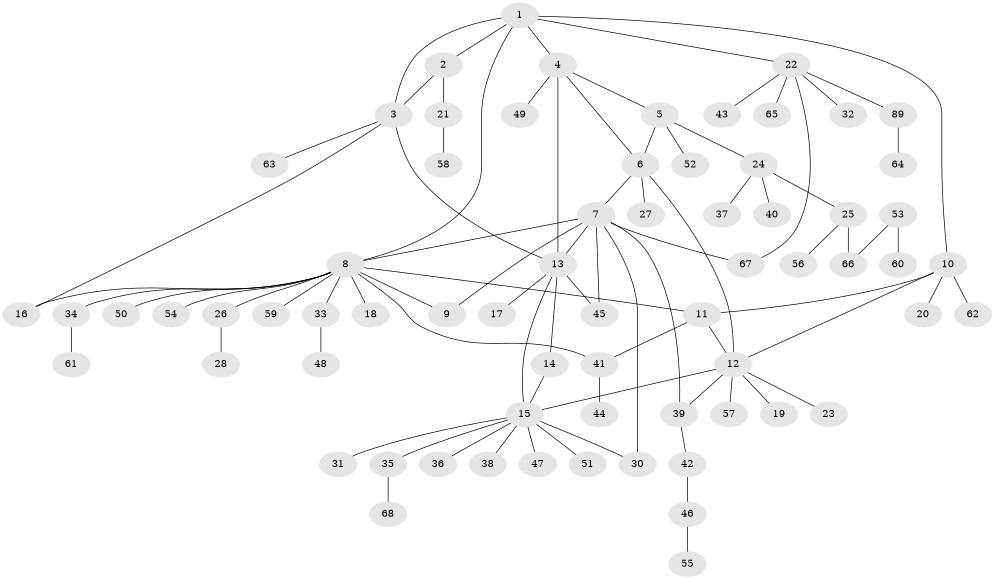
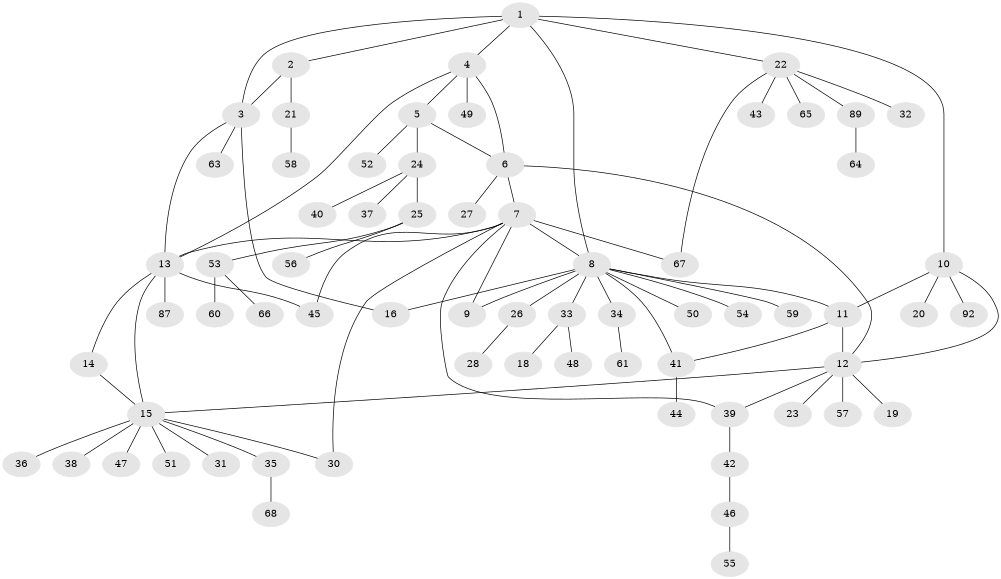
(848, 240) -> (318, 244)
(358, 290) -> (545, 340)
(497, 315) -> (165, 315)
(973, 315) -> (969, 315)
